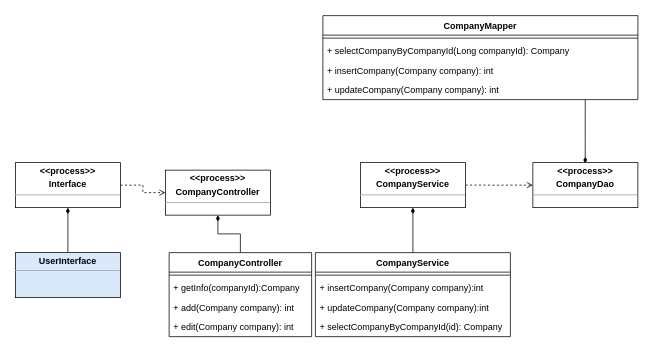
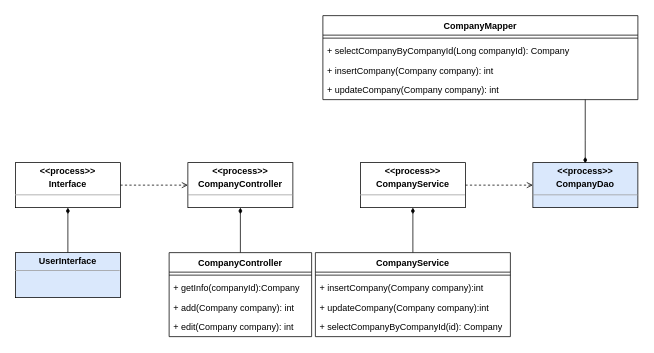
(585, 185) -> (585, 185)
(218, 192) -> (240, 185)
